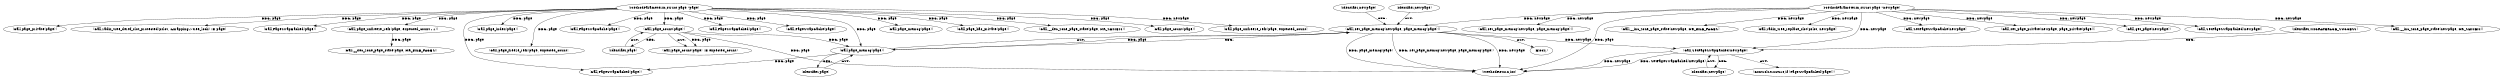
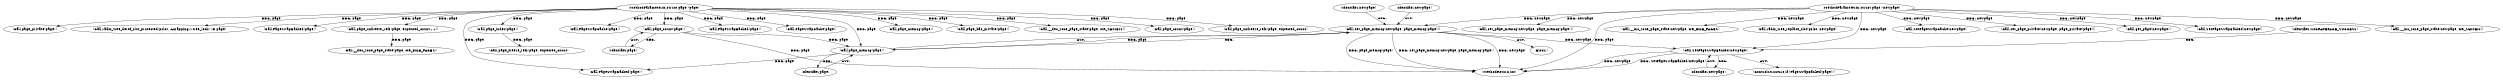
(567, 15) -> (510, 40)
(1176, 19) -> (1176, 19)
(700, 51) -> none
